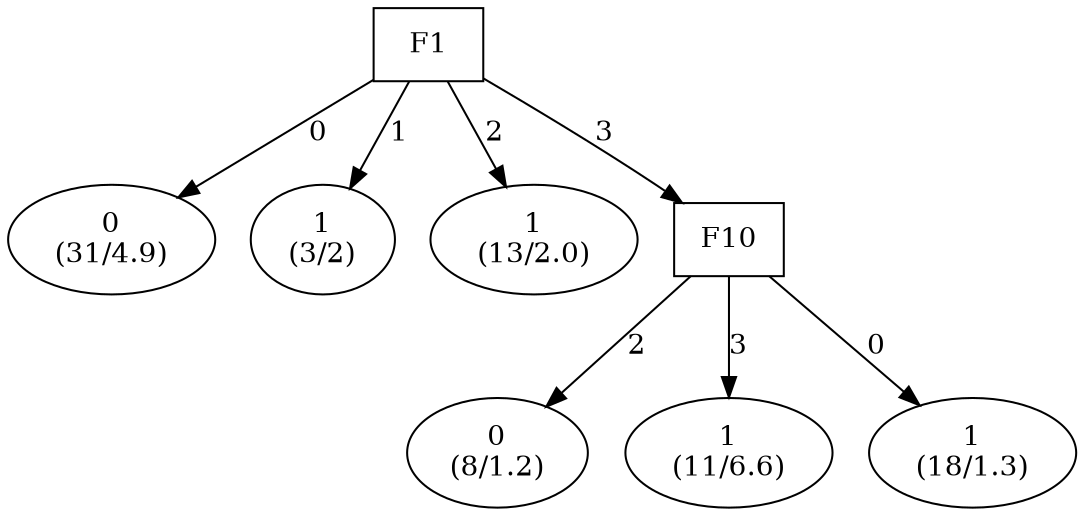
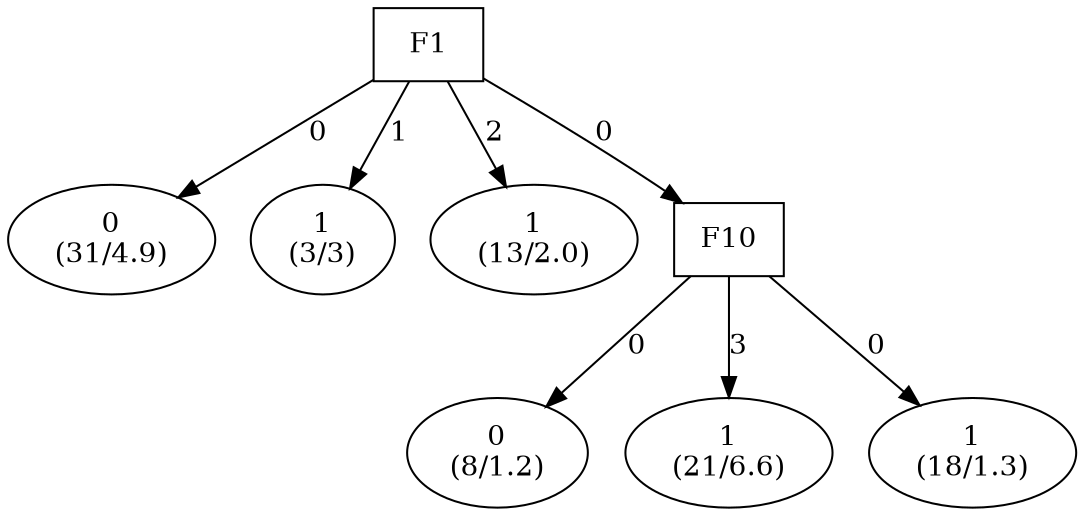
(605, 133) -> (605, 133)
(323, 240) -> (323, 240)
(638, 346) -> (638, 346)
(729, 453) -> (729, 453)
